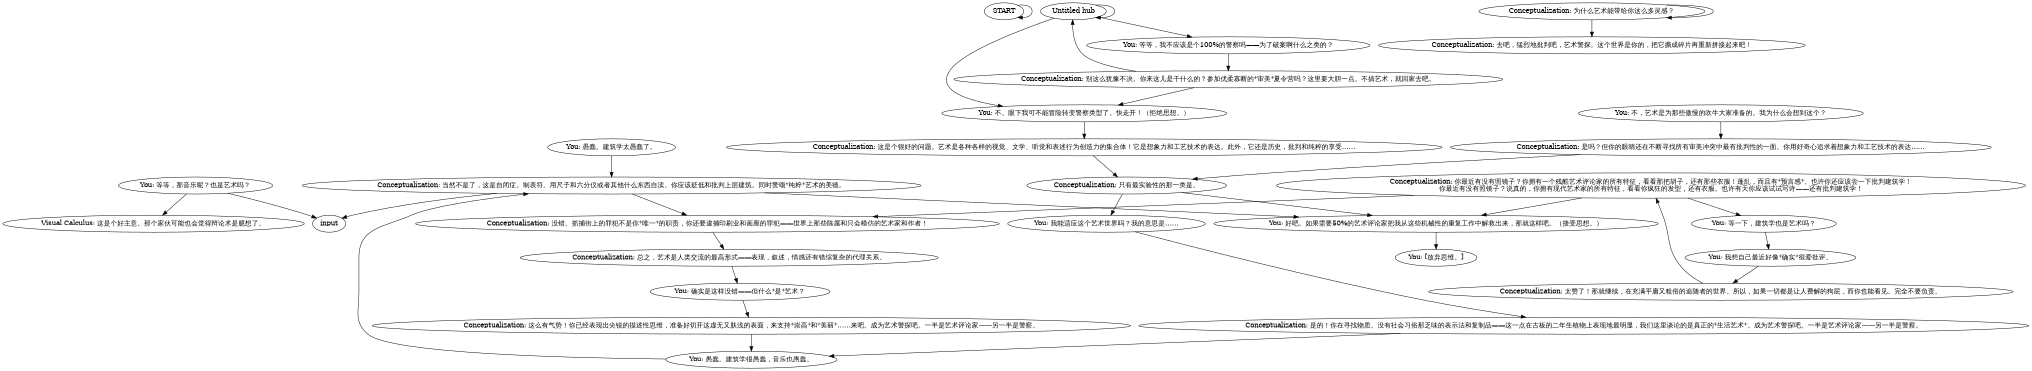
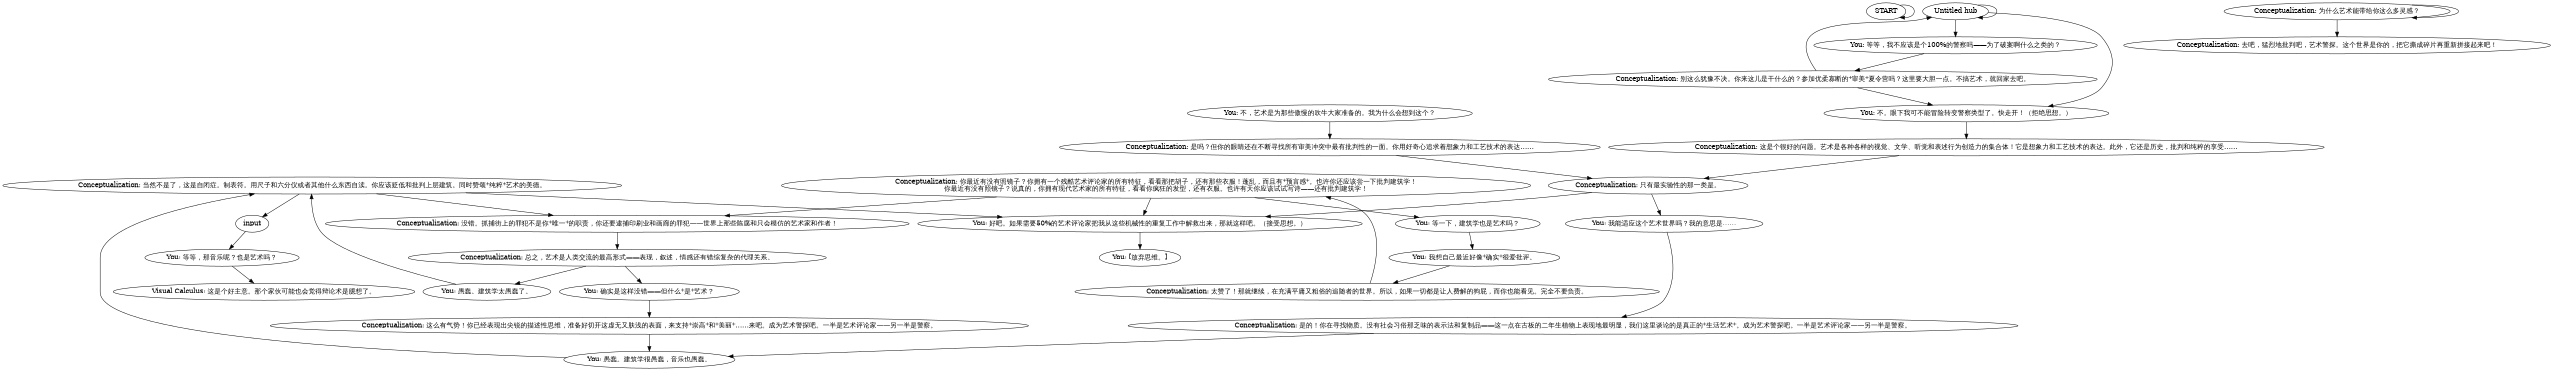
(270, 204) -> (239, 239)
none -> (553, 275)
